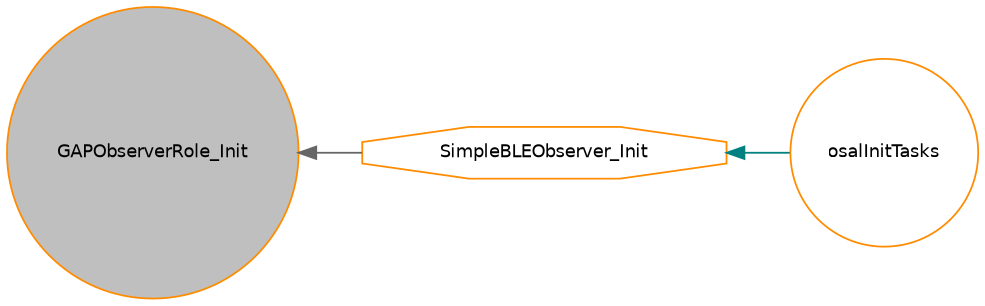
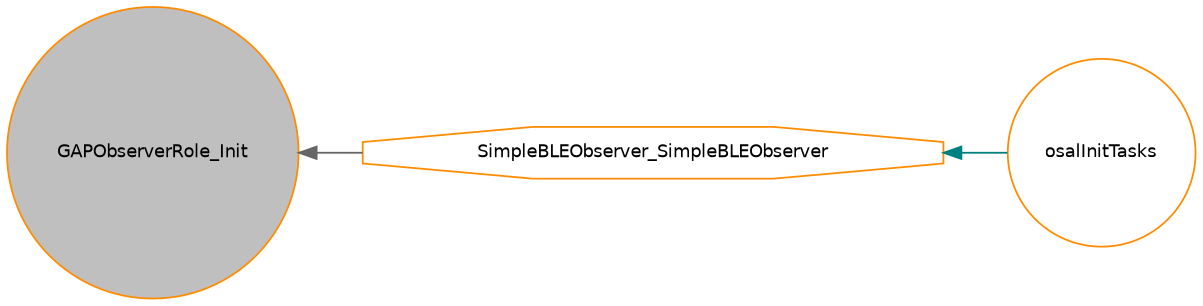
(544, 153) -> (653, 153)
